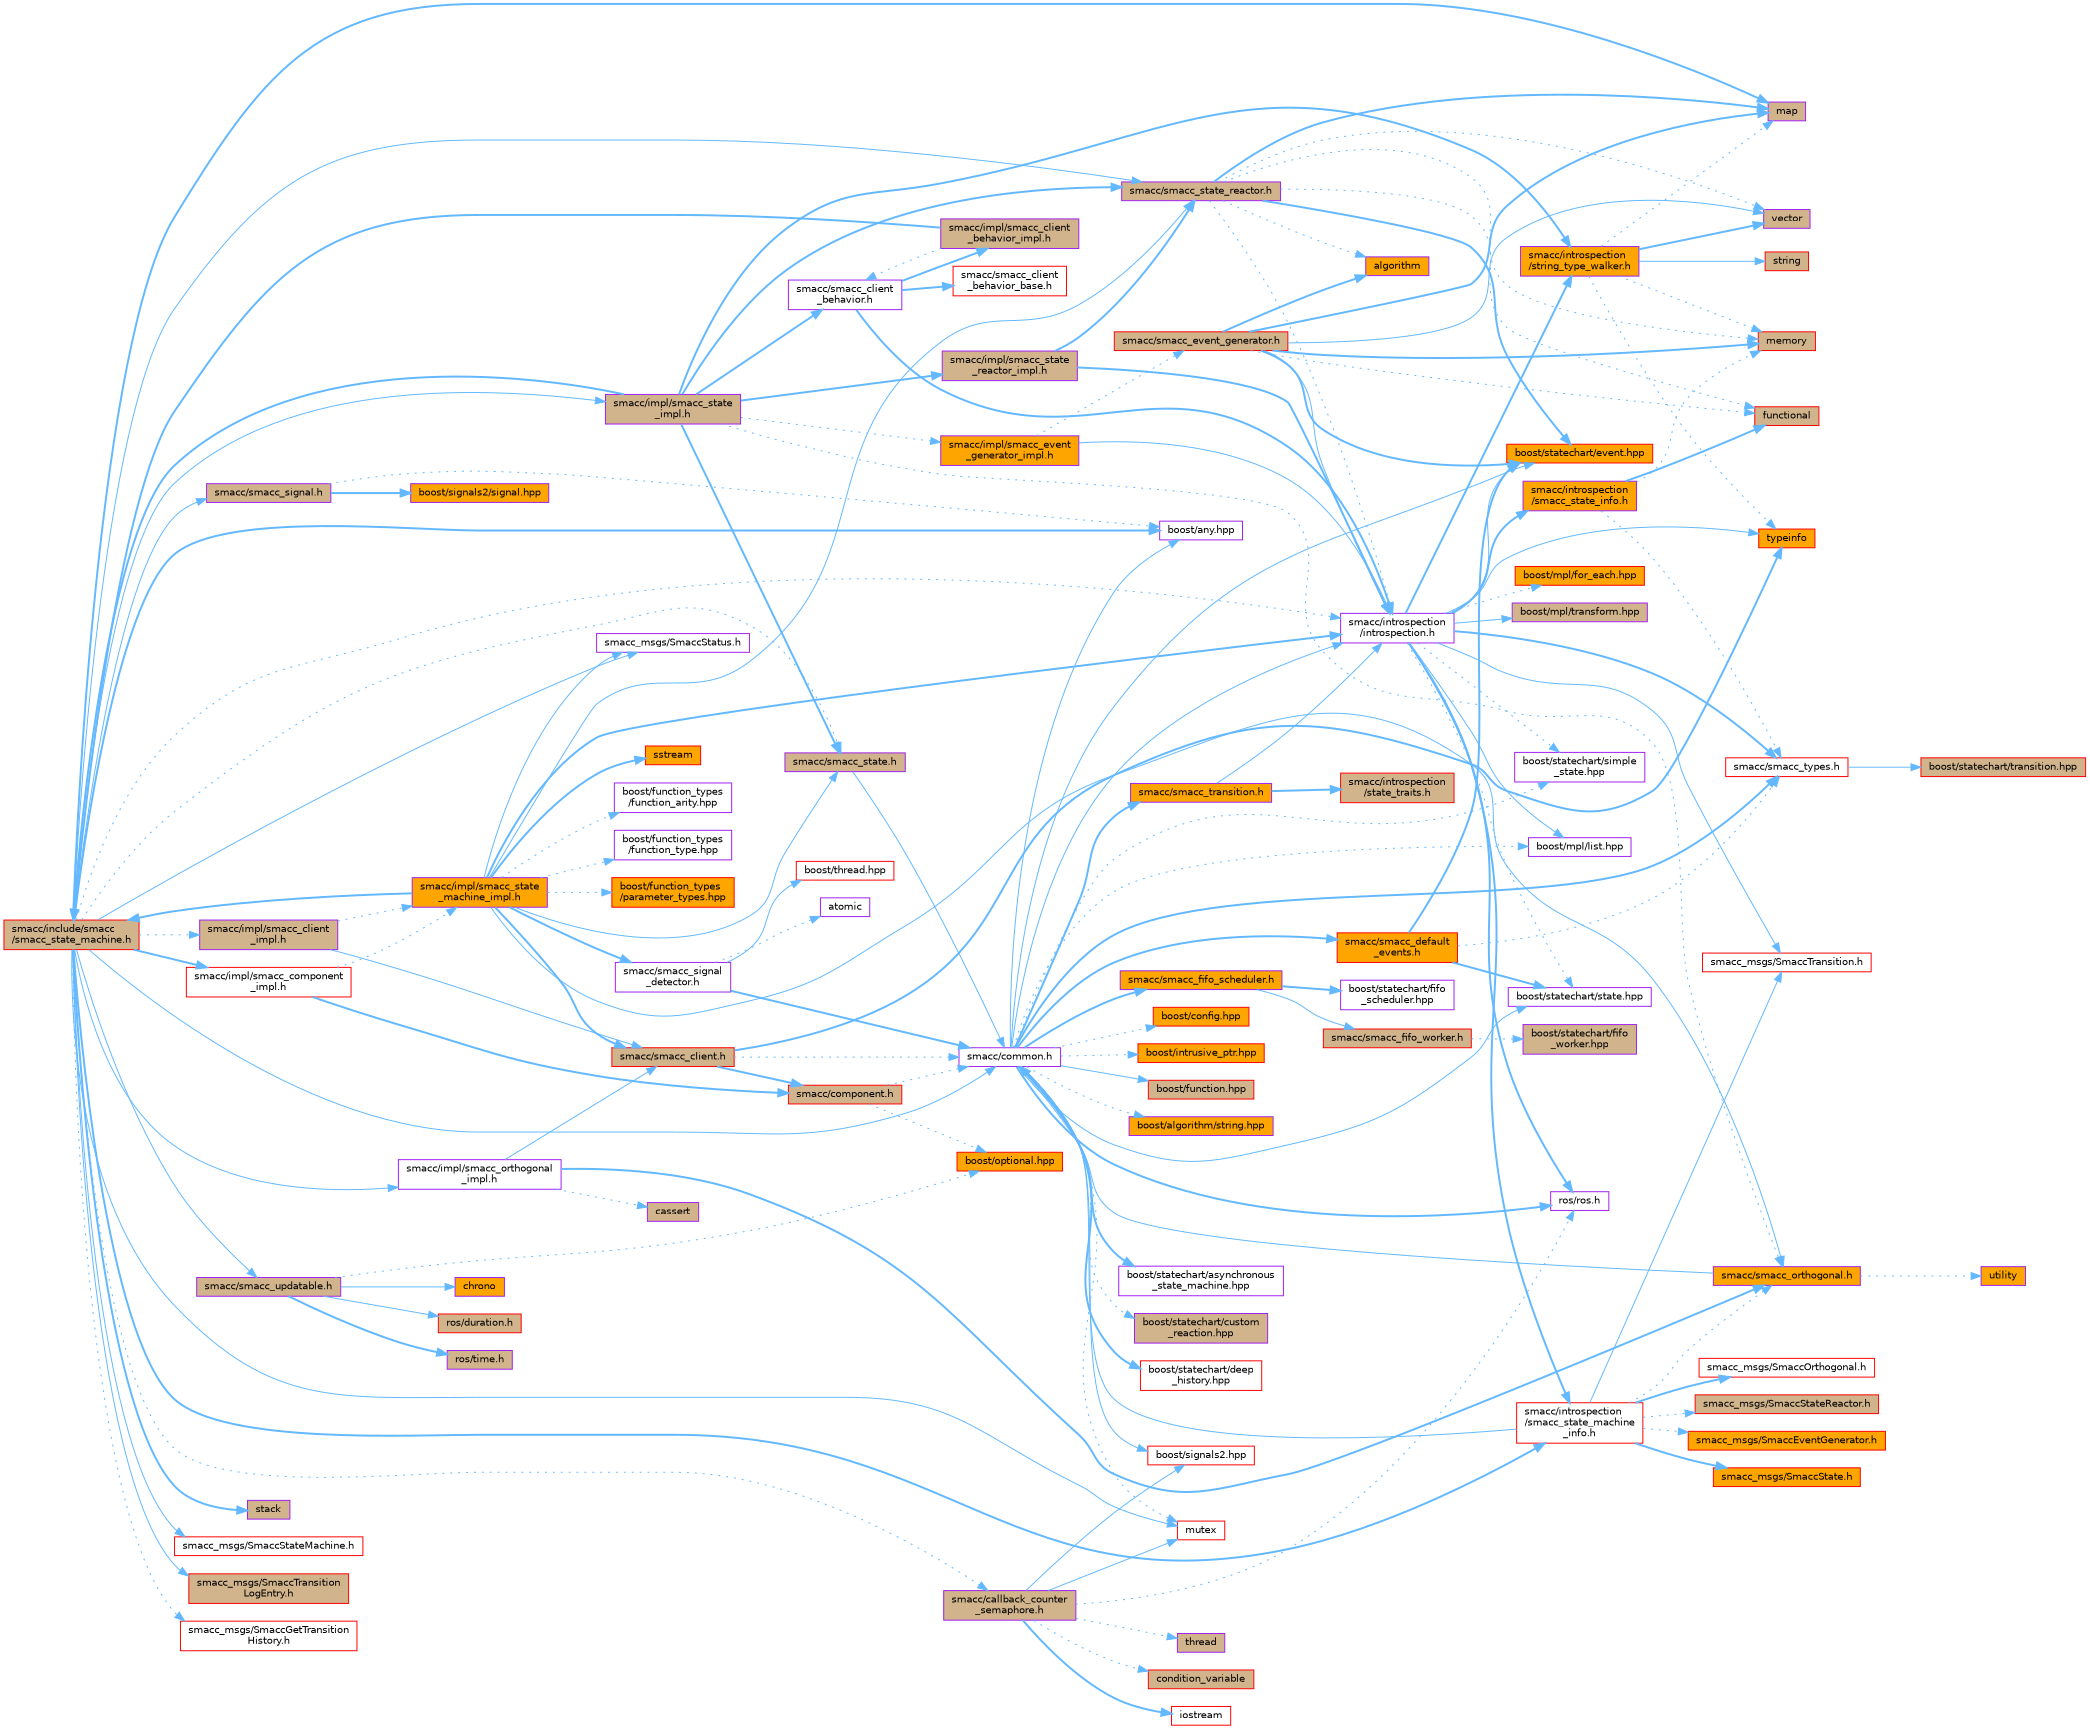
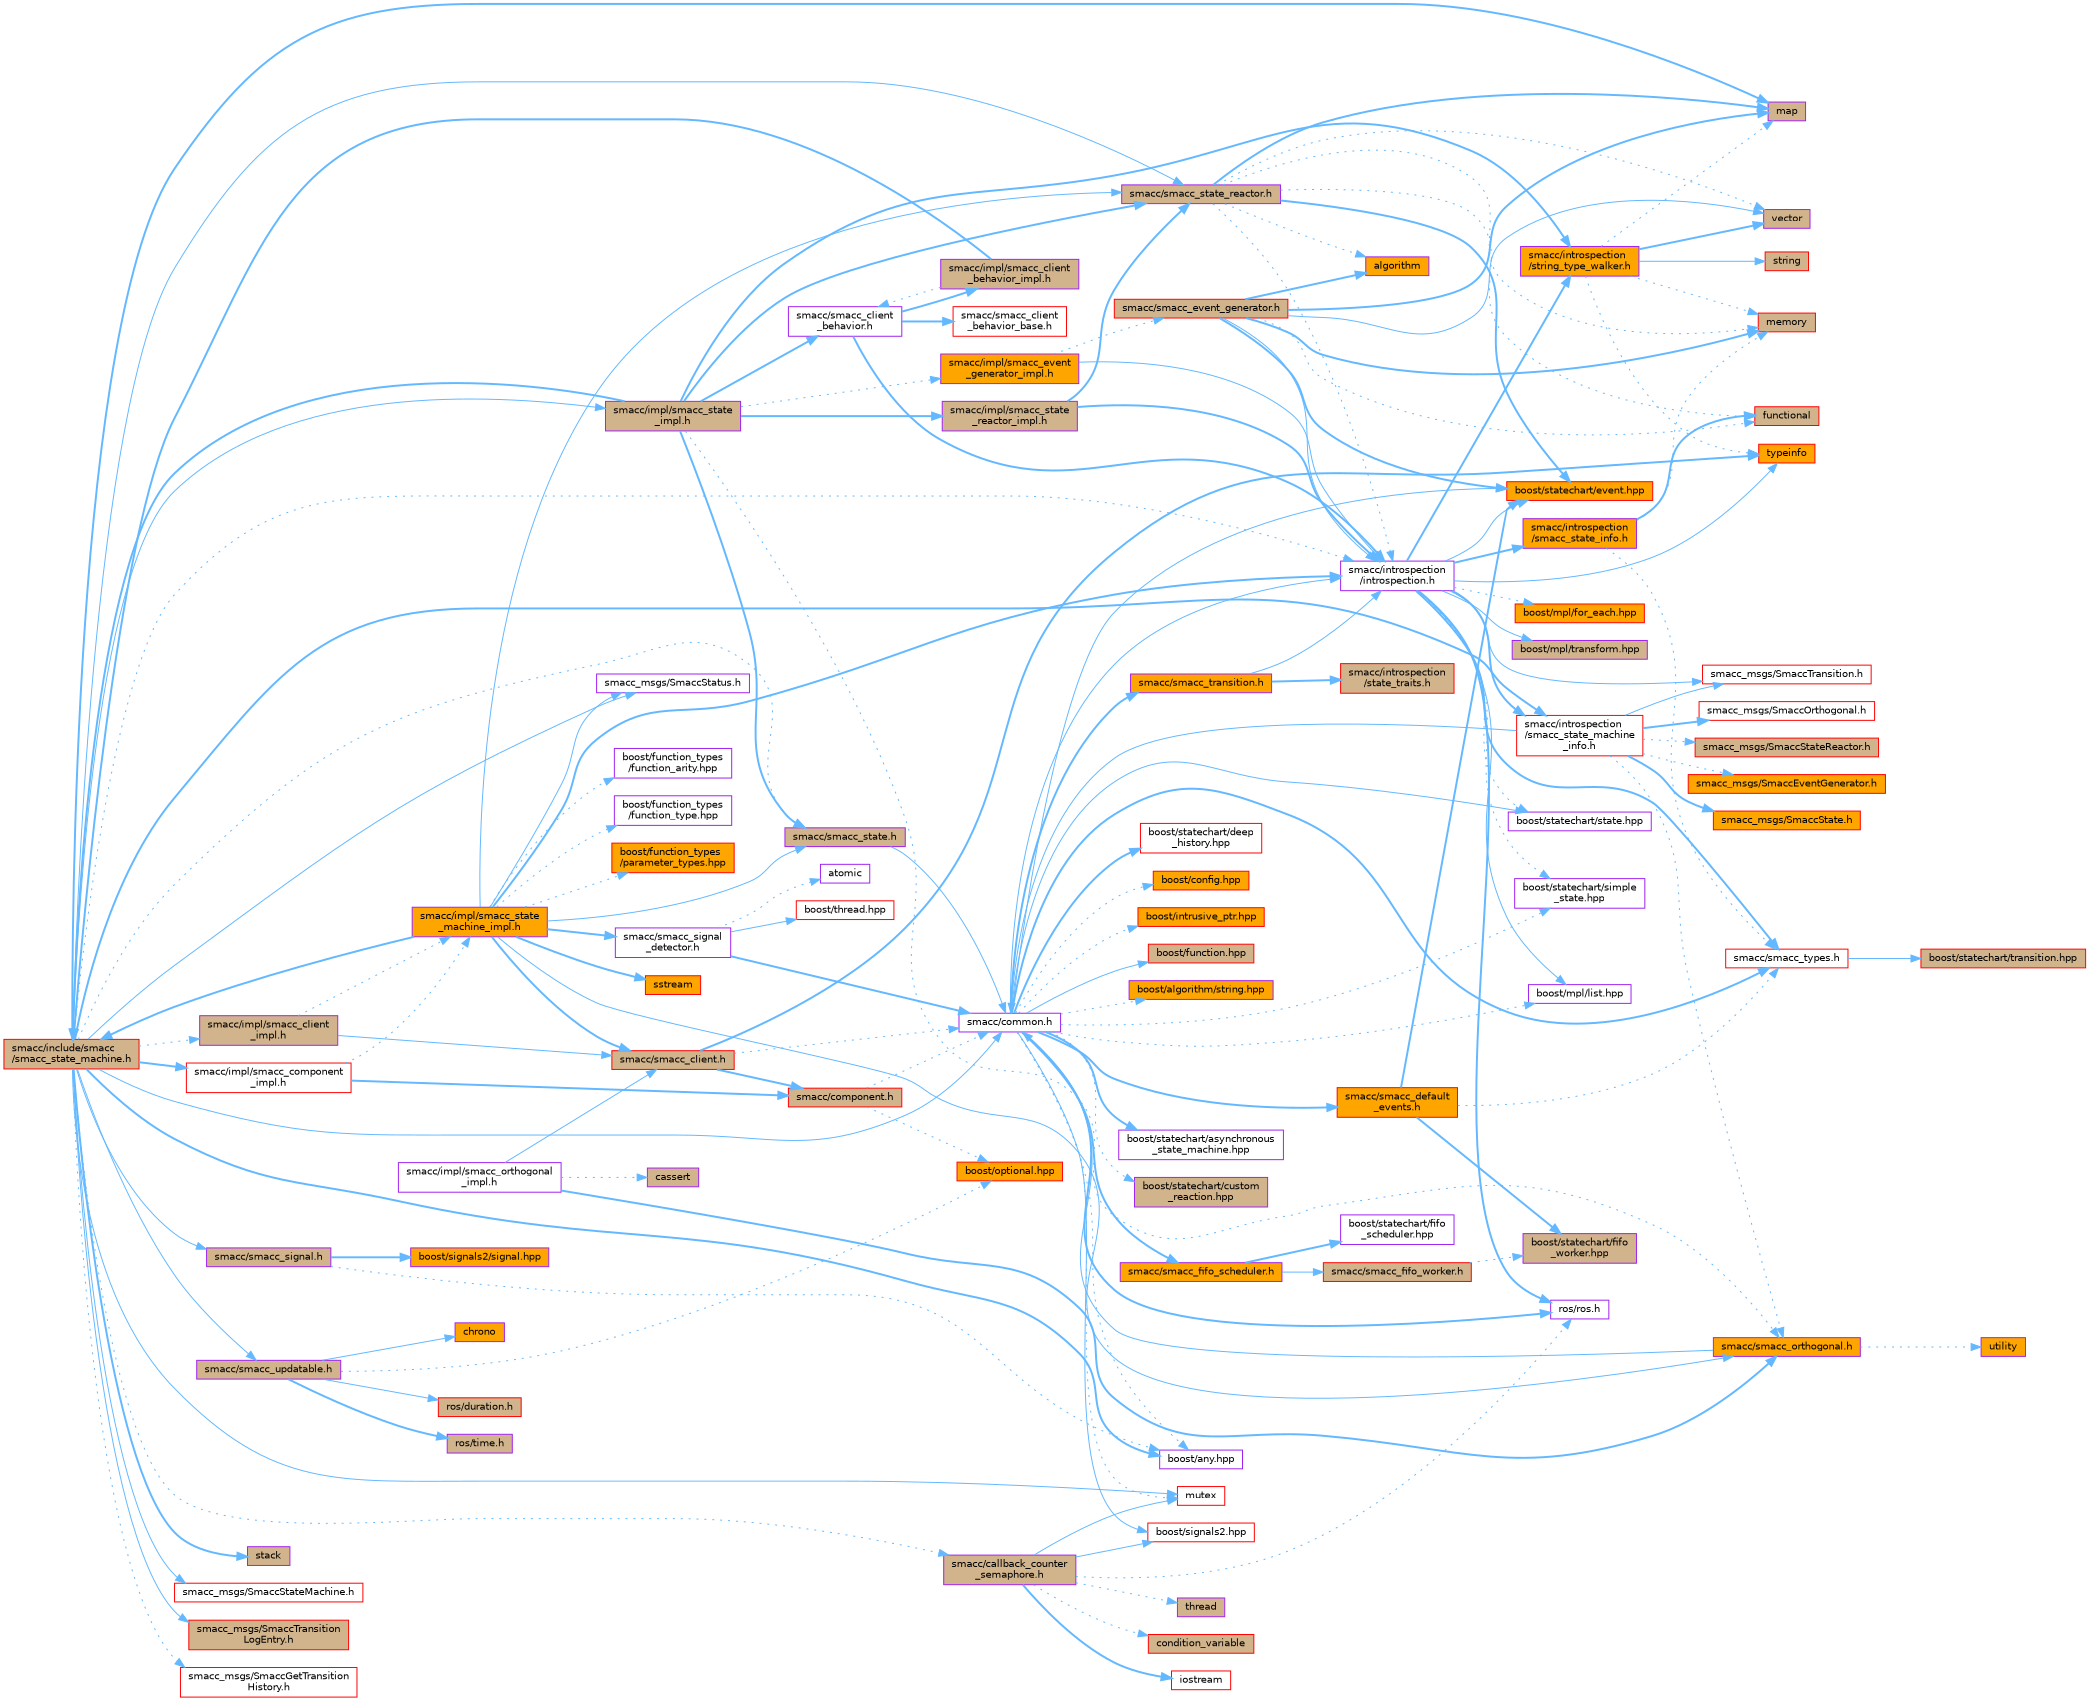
(1039, 776) -> (1094, 1289)
(1502, 976) -> (1488, 1175)
(173, 1145) -> none
